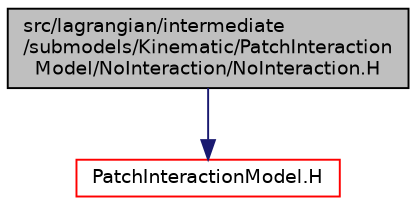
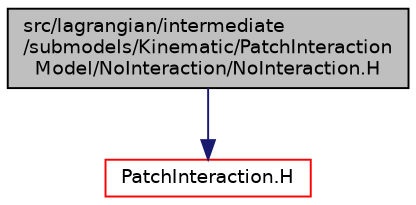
(208, 178) -> (208, 178)
